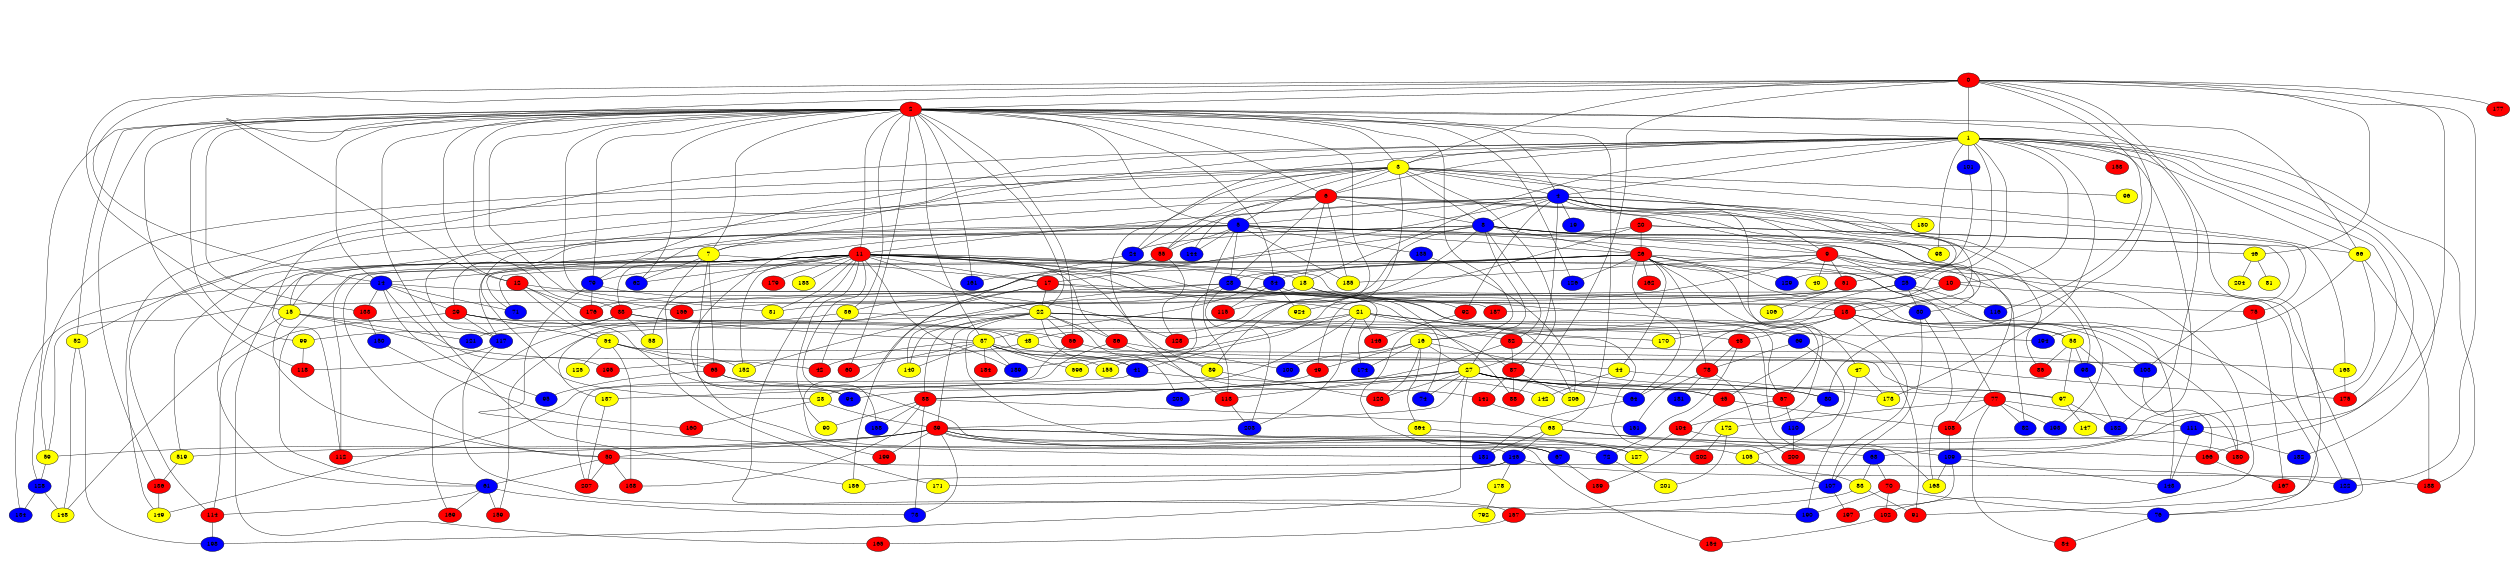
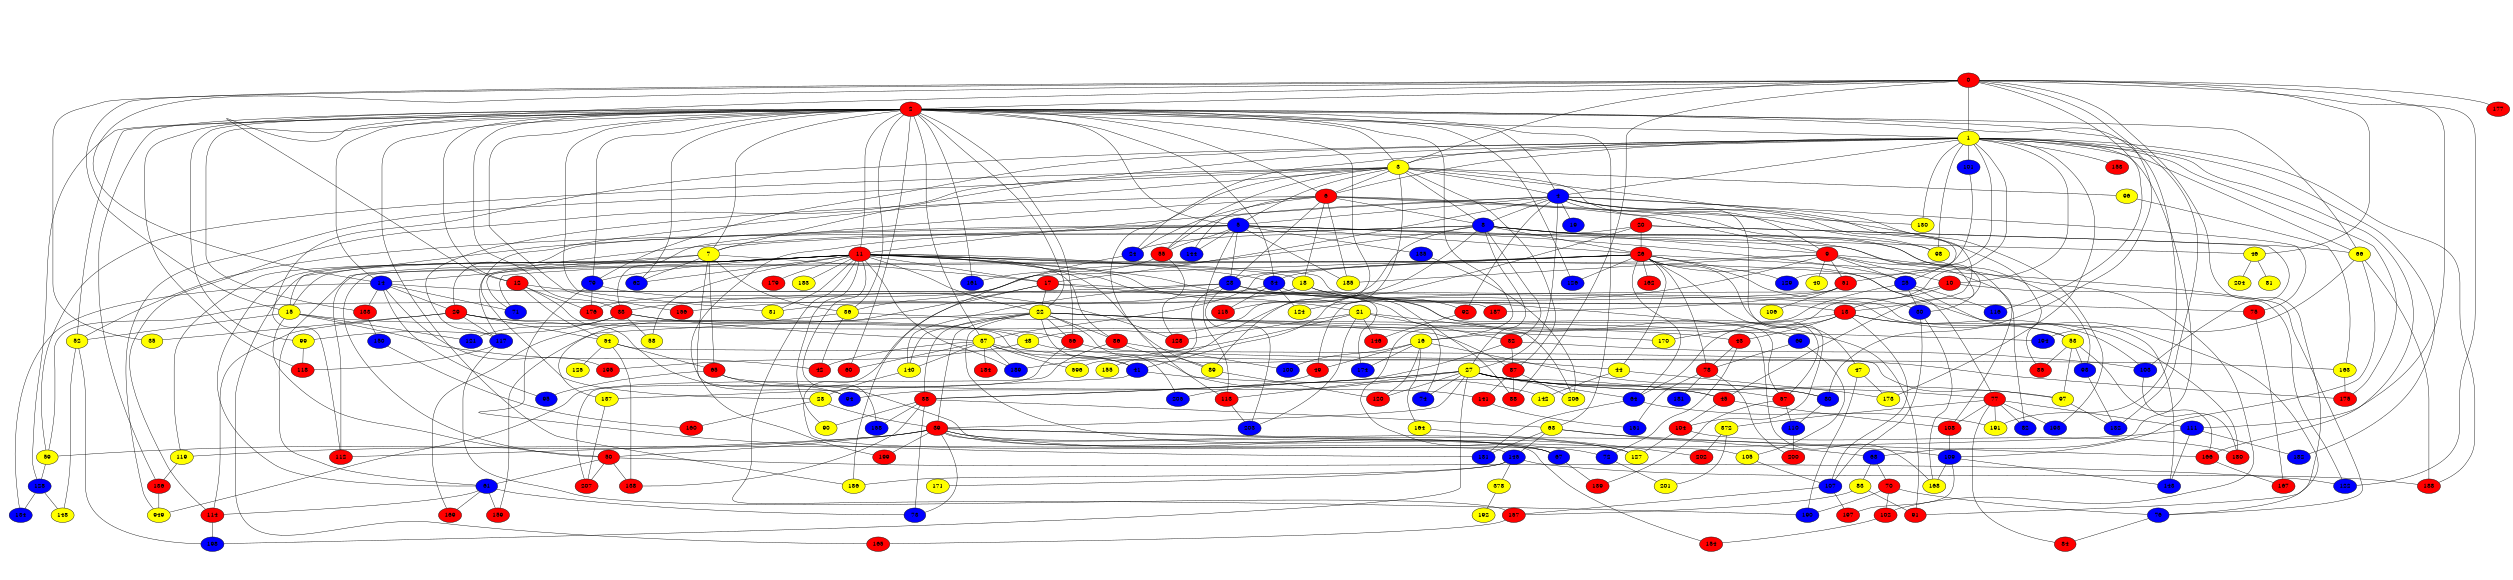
(1643, 168) -> (1932, 175)
(1921, 204) -> (2291, 236)
(1300, 312) -> (1300, 312)
none -> (152, 341)
(1046, 355) -> none
(1445, 356) -> none
(744, 370) -> none
(1098, 385) -> (879, 378)
(167, 405) -> (183, 327)
(1612, 412) -> none
(723, 415) -> (753, 288)
(1420, 428) -> (1420, 428)
(1726, 428) -> (1726, 428)
none -> (1996, 428)
(2085, 428) -> none
(182, 457) -> (182, 457)
(1499, 486) -> (1499, 486)
(159, 515) -> (159, 515)
(1484, 515) -> (1484, 515)
